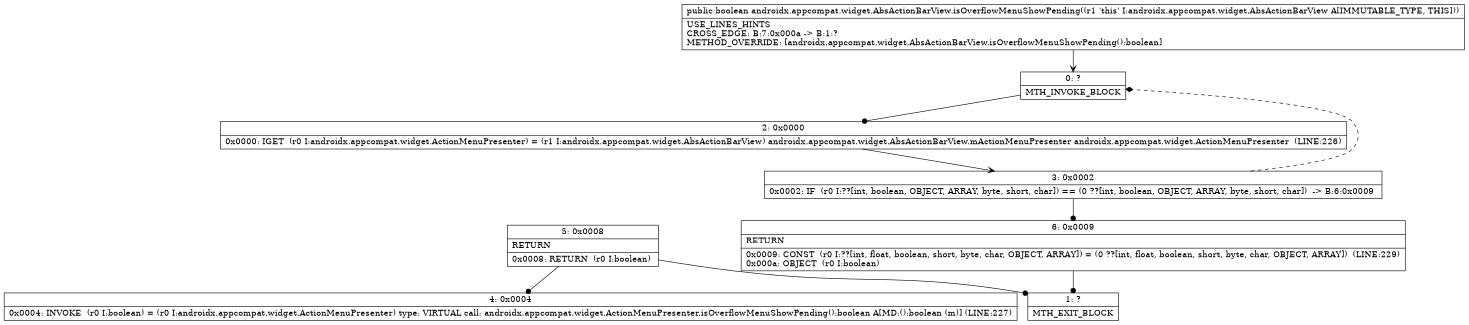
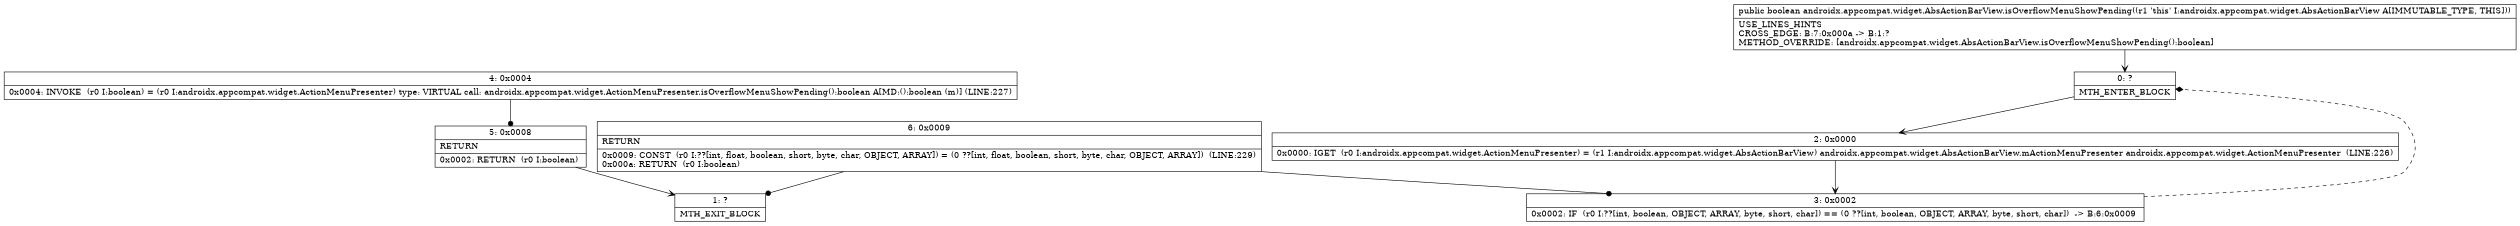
(1073, 92) -> (2125, 92)
(944, 108) -> (1990, 114)
(1073, 207) -> (1434, 183)
(583, 259) -> (511, 160)
(814, 264) -> (672, 165)
(545, 278) -> (511, 110)
(841, 279) -> (622, 181)
